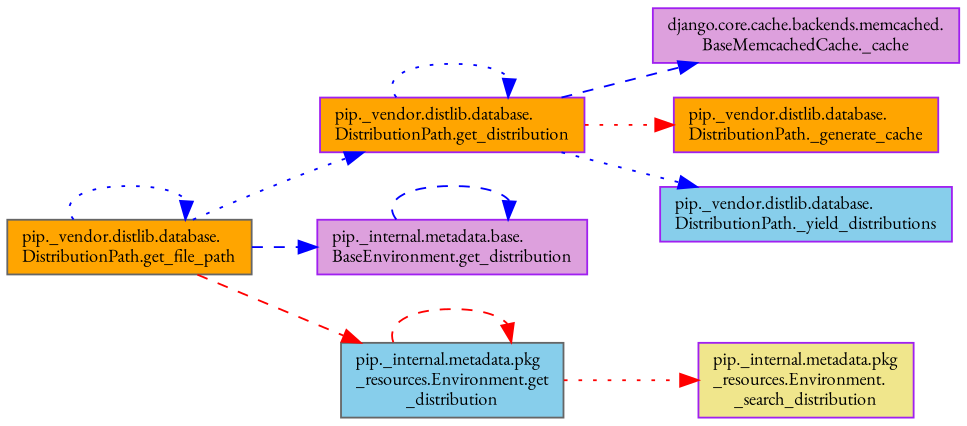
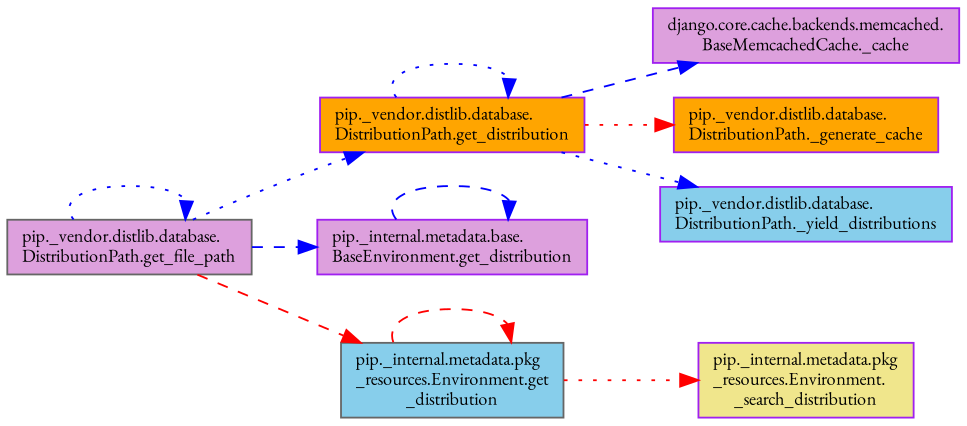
(129, 247) -> (129, 247)
